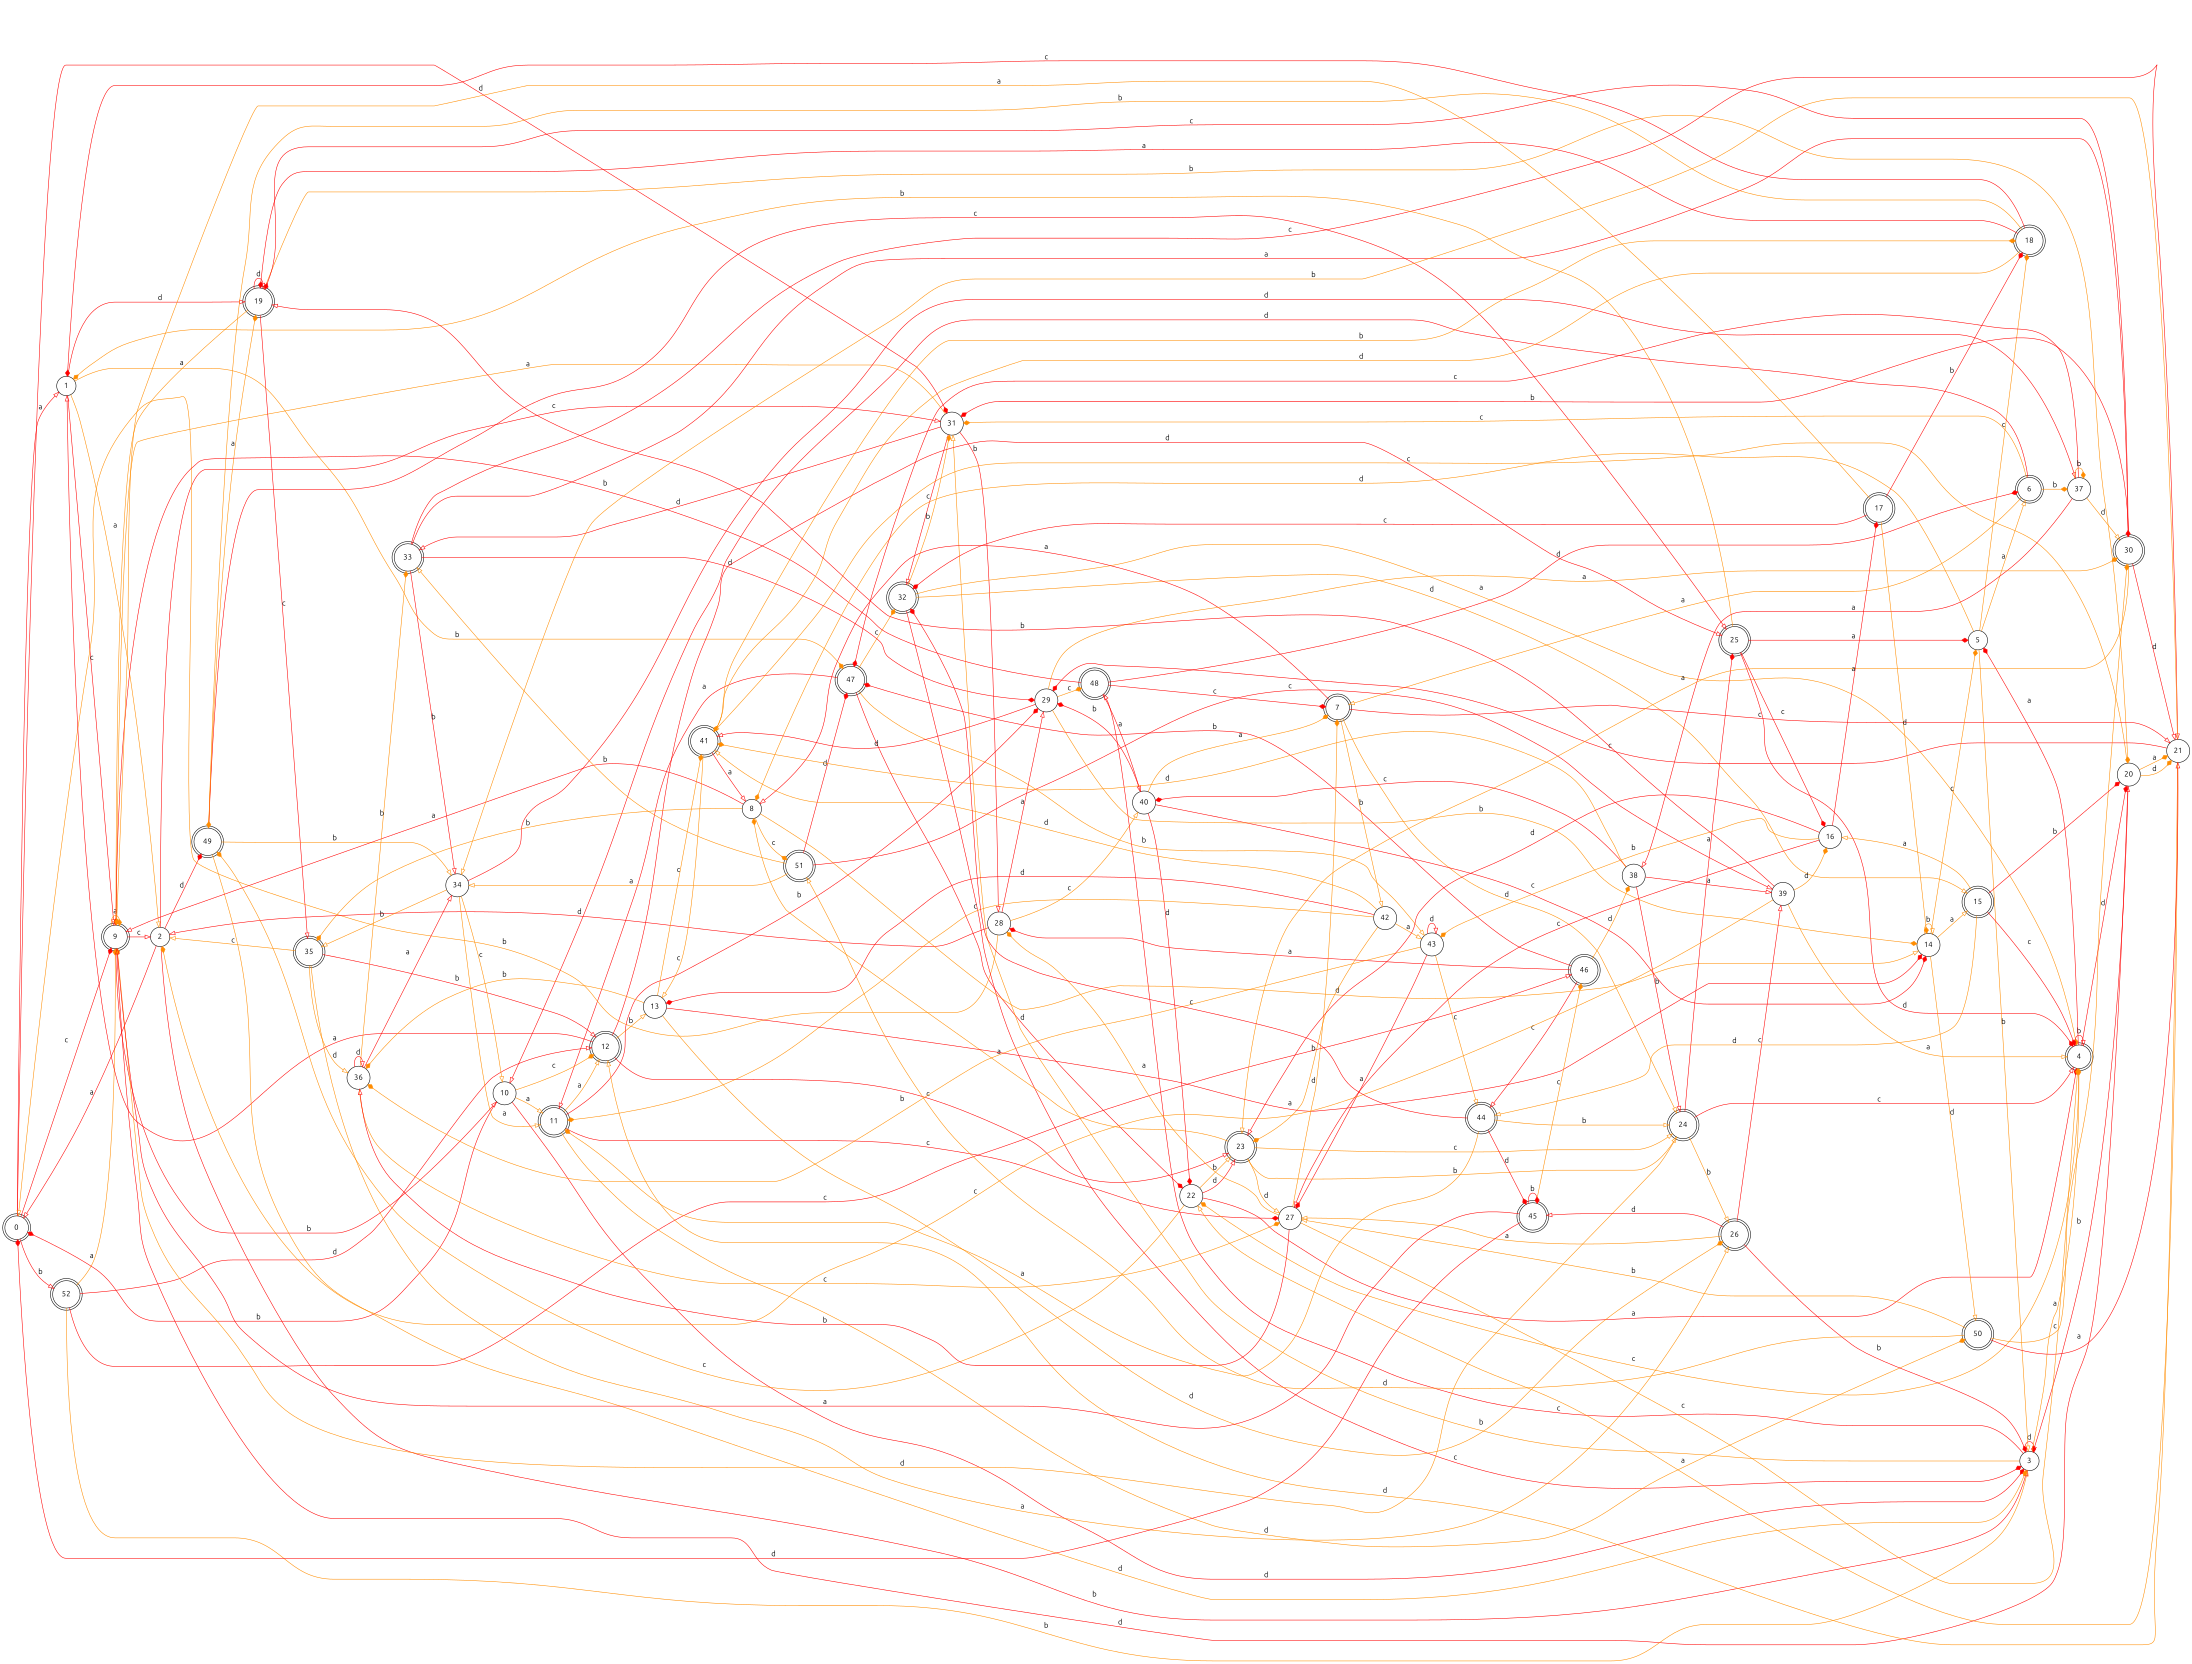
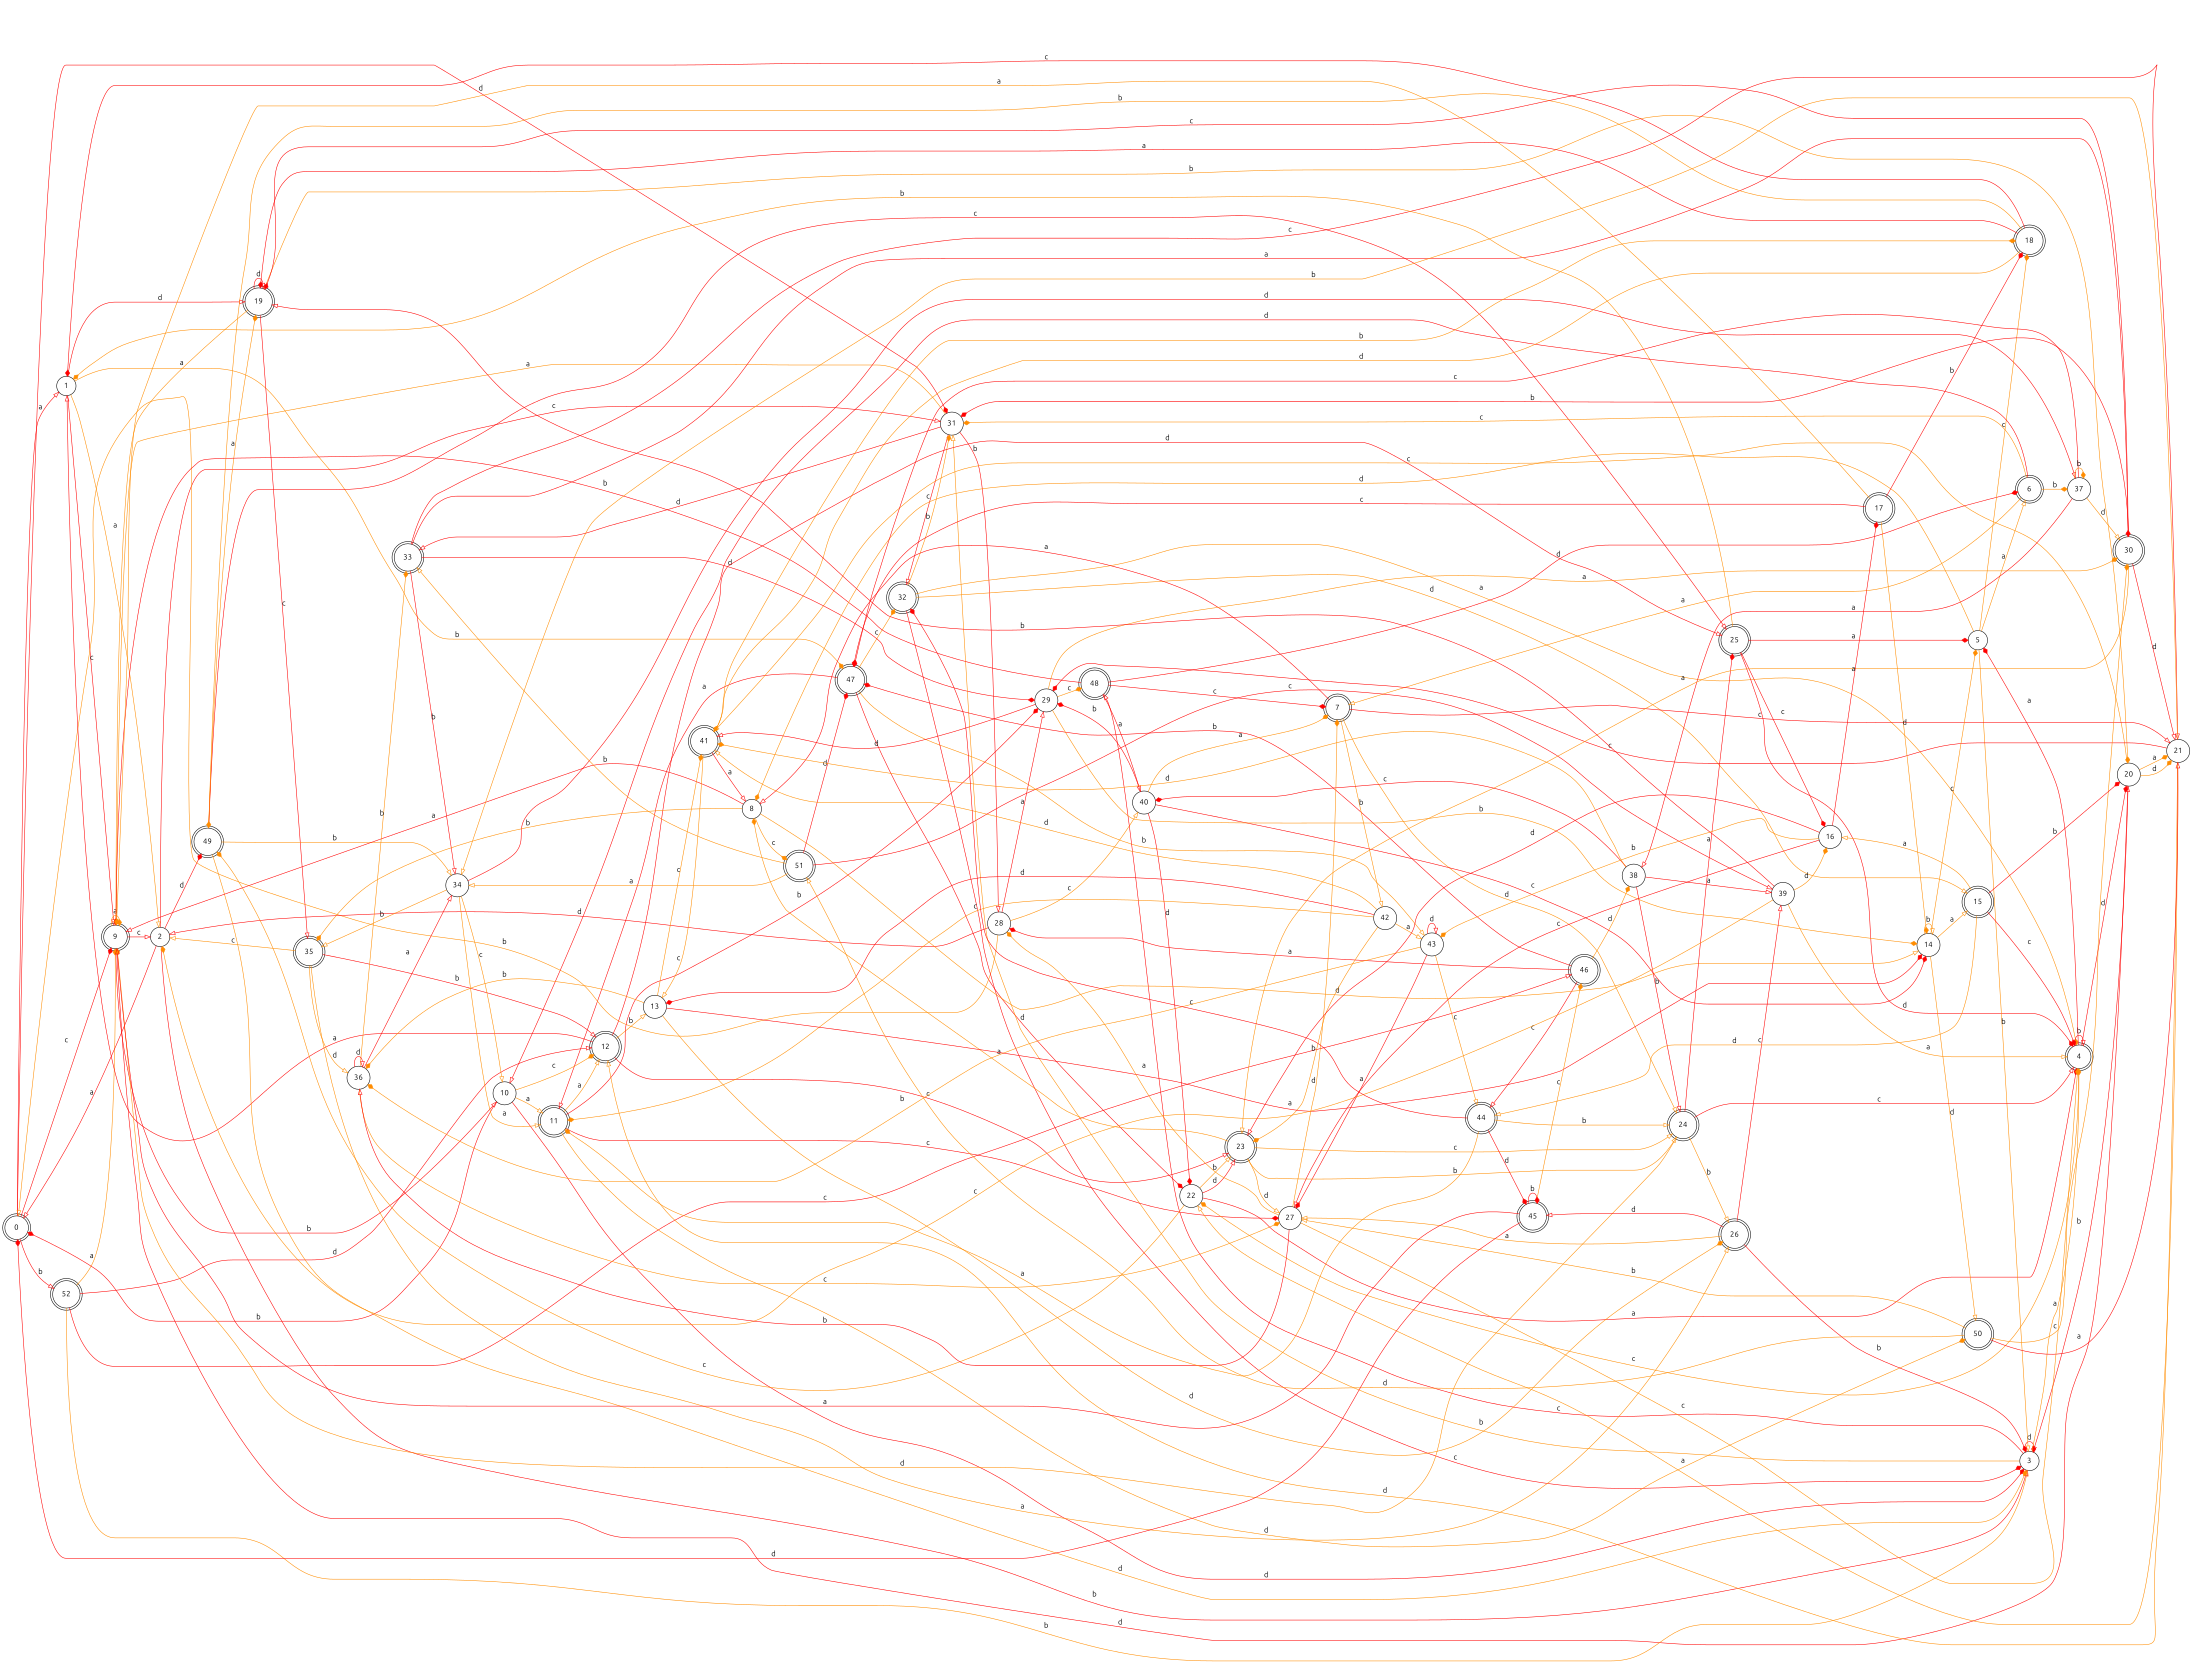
(1386, 524) -> (1320, 504)
